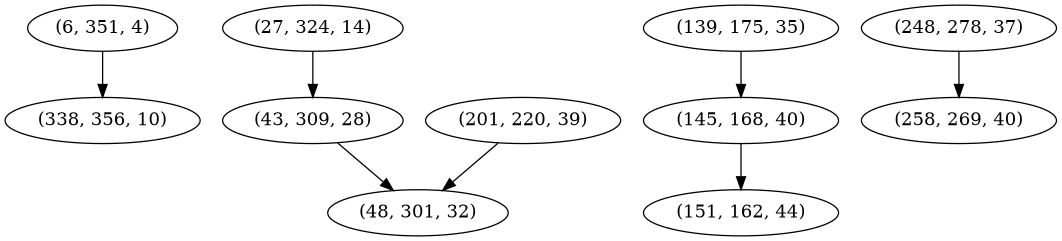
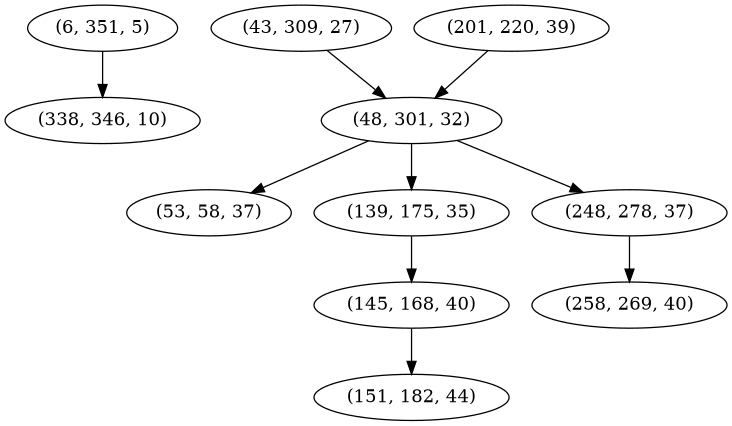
(103, 28) -> (103, 28)
(313, 28) -> none
(103, 121) -> (103, 121)
(313, 121) -> (301, 28)
none -> (412, 160)
none -> (514, 164)
none -> (209, 213)
(741, 213) -> (412, 397)
